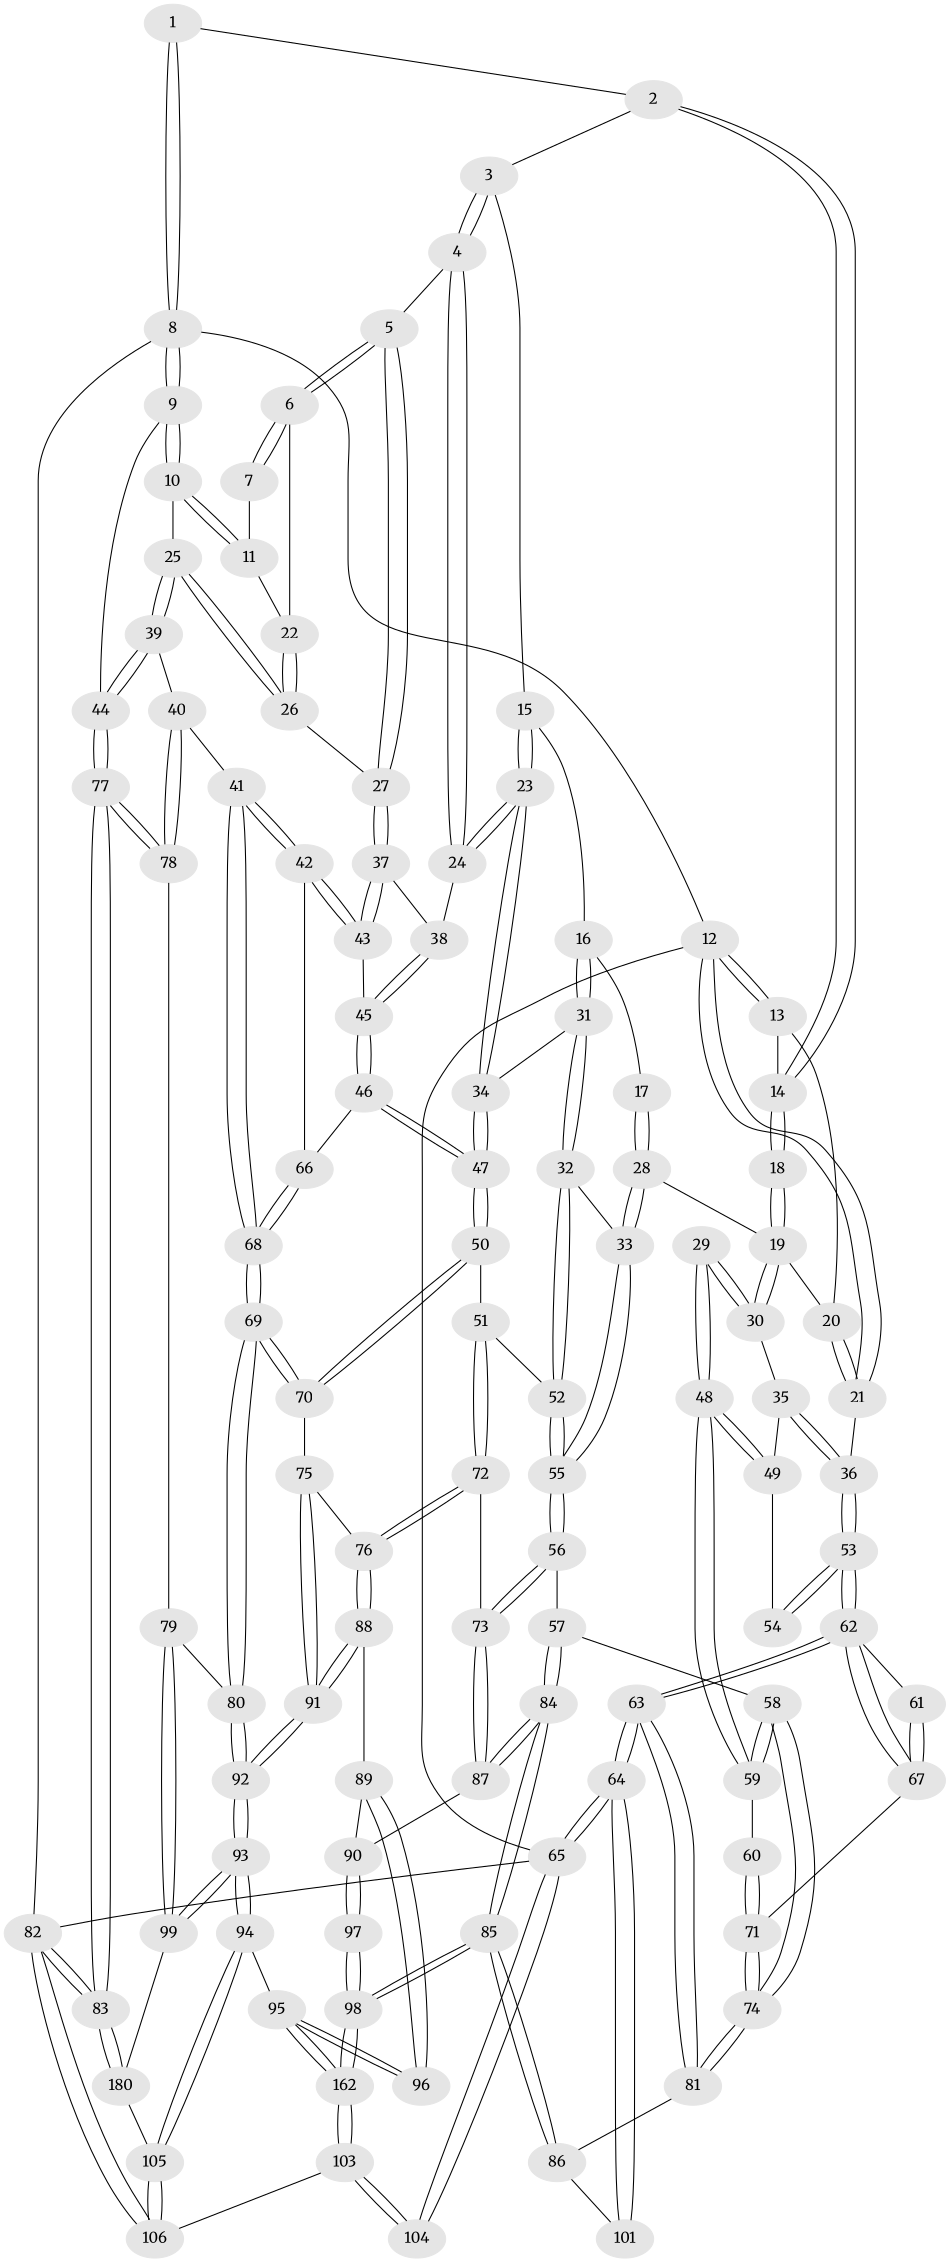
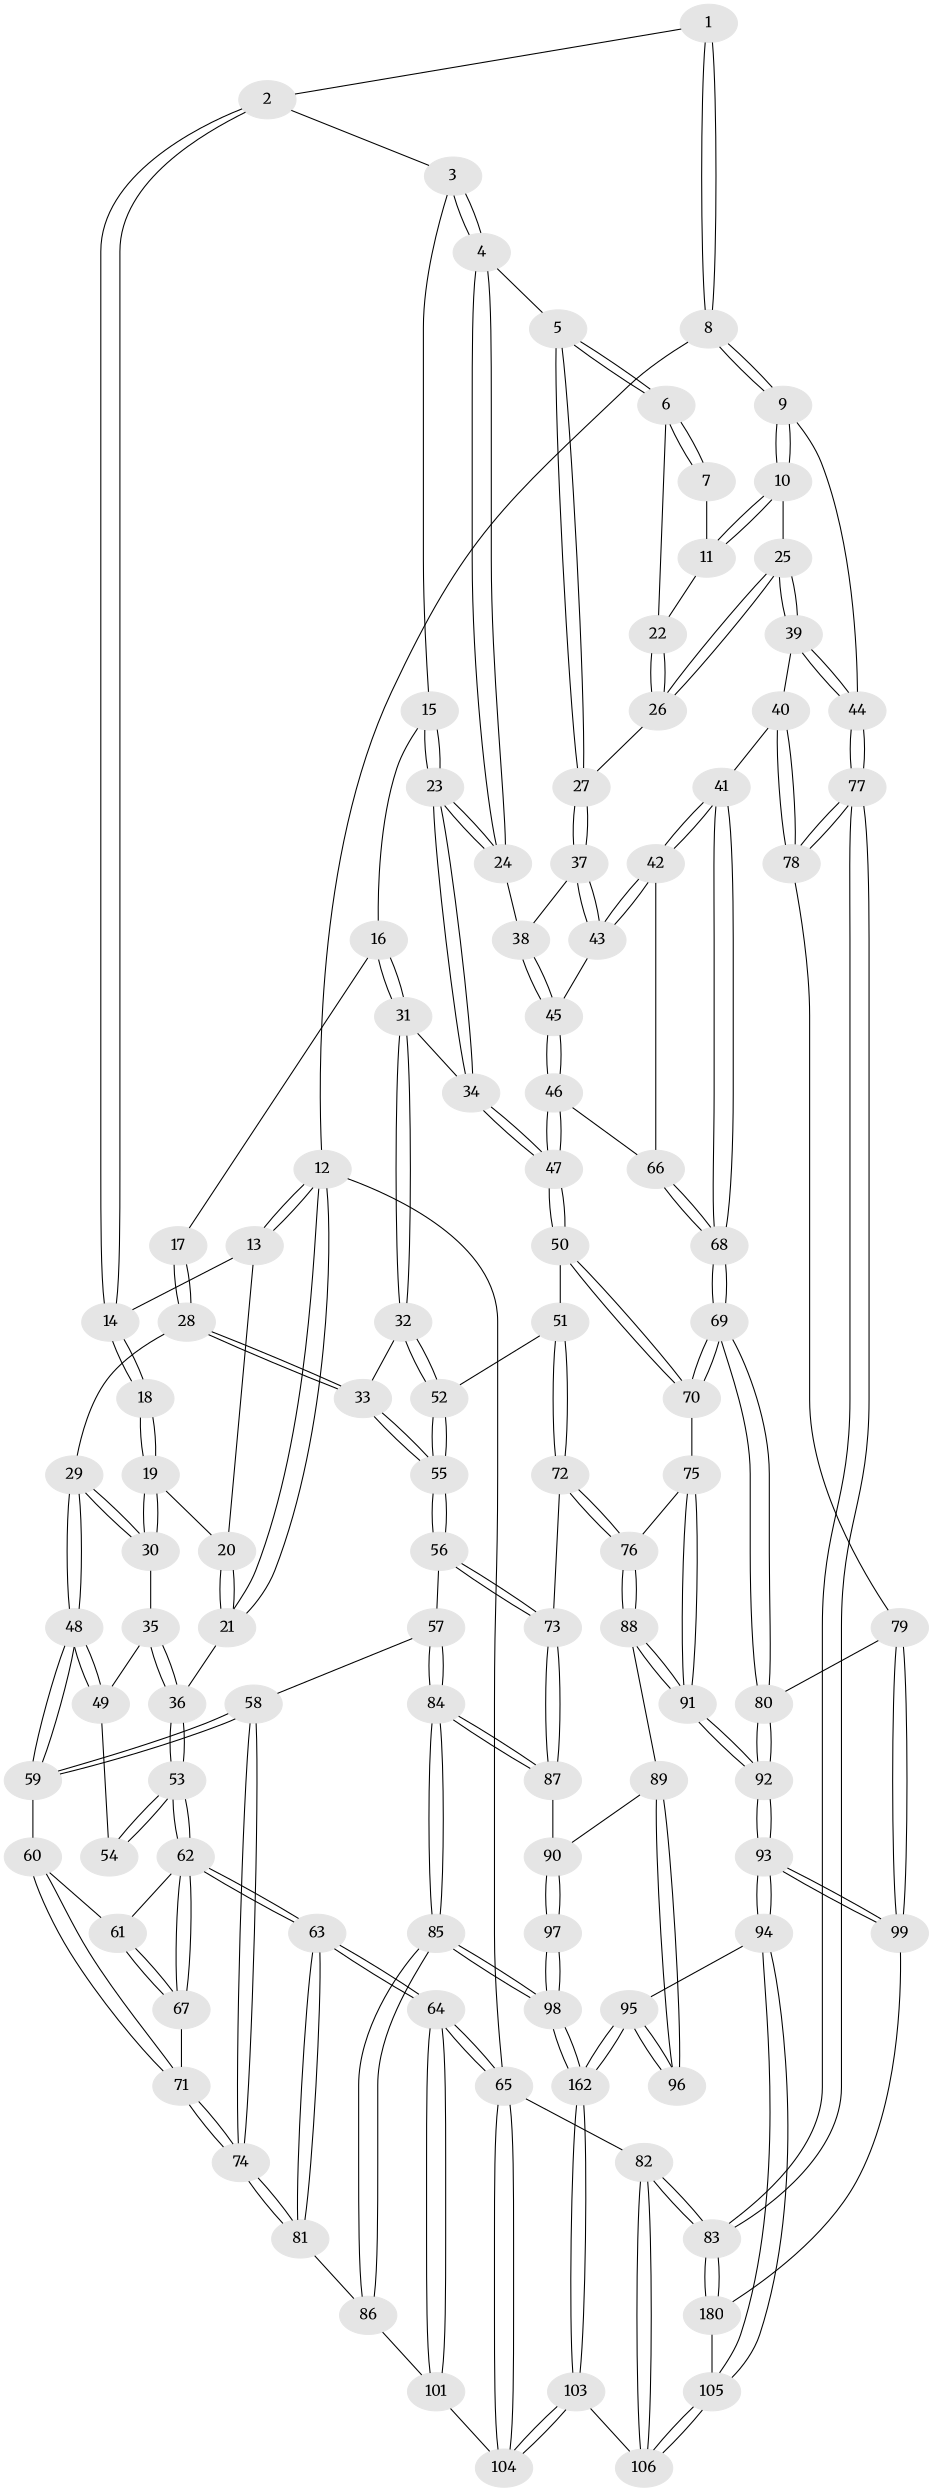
(38, 1104) -> none
(710, 1208) -> (105, 1383)
none -> (75, 1895)
none -> (470, 2430)
